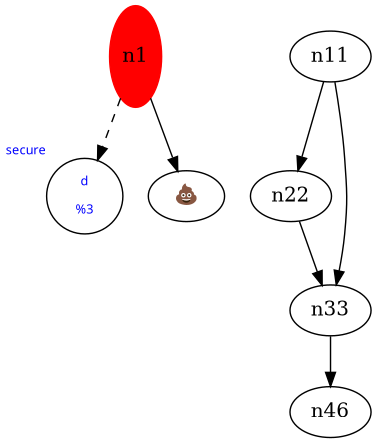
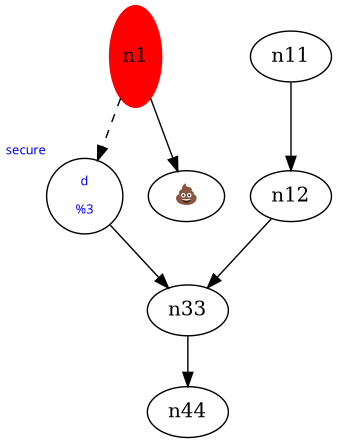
(346, 176) -> (134, 251)
(291, 196) -> (291, 196)
(331, 412) -> (188, 412)
